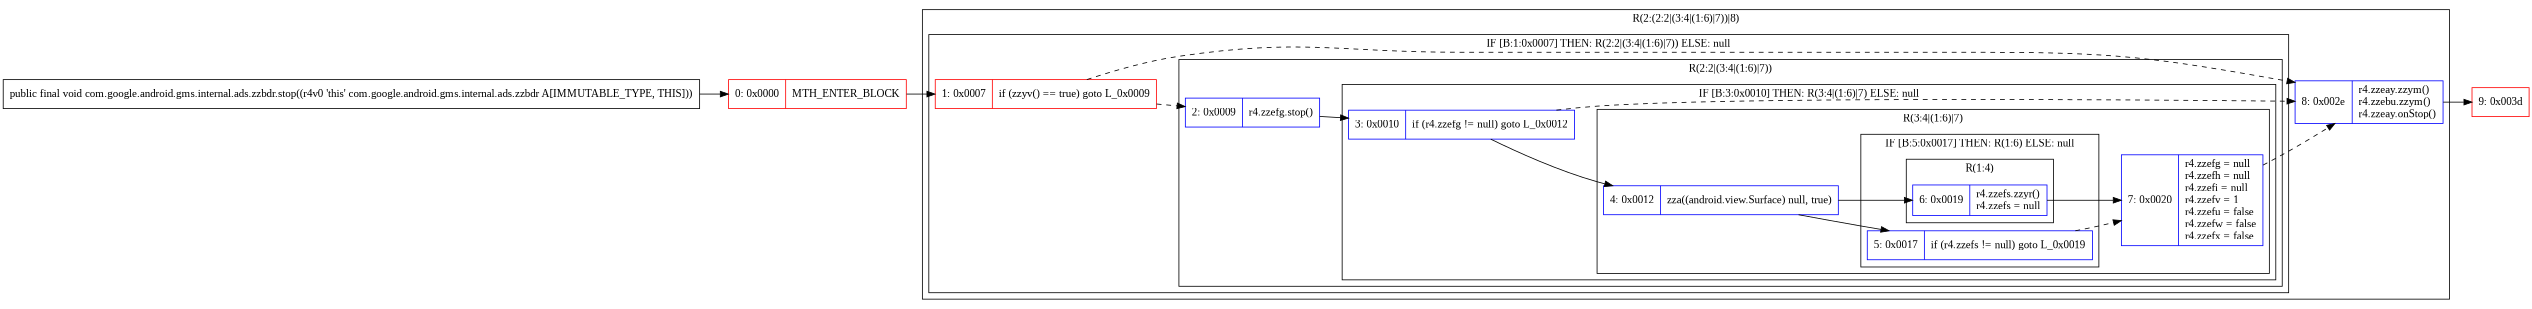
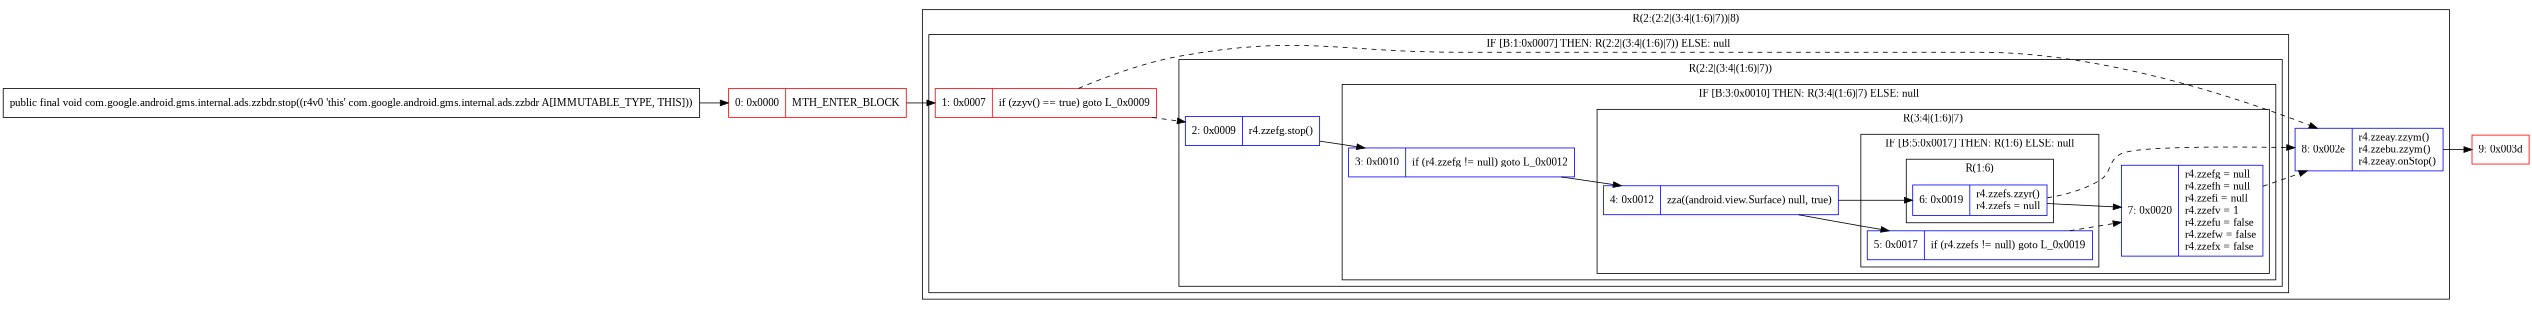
(1921, 100) -> (2158, 149)
(1980, 168) -> (1980, 168)
